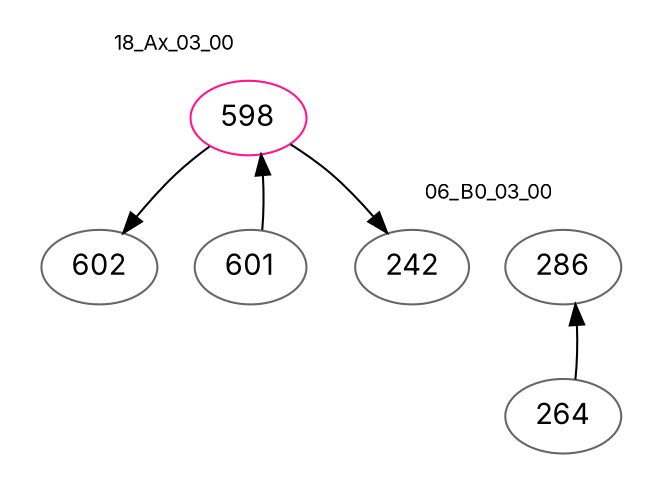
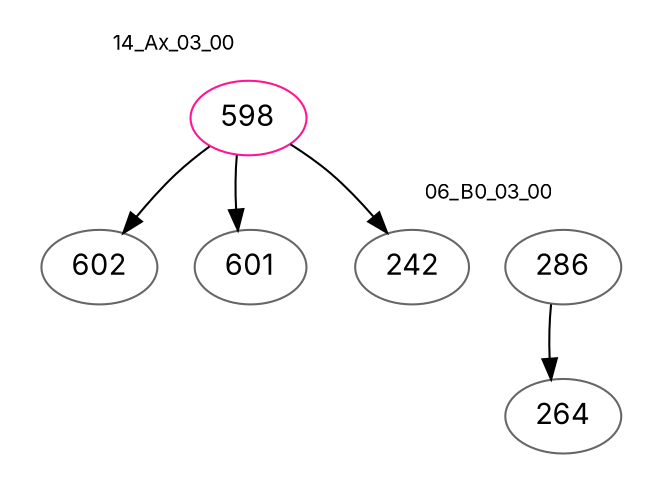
(174, 45) -> (174, 45)
(264, 203) -> (236, 182)
(577, 352) -> (549, 331)
